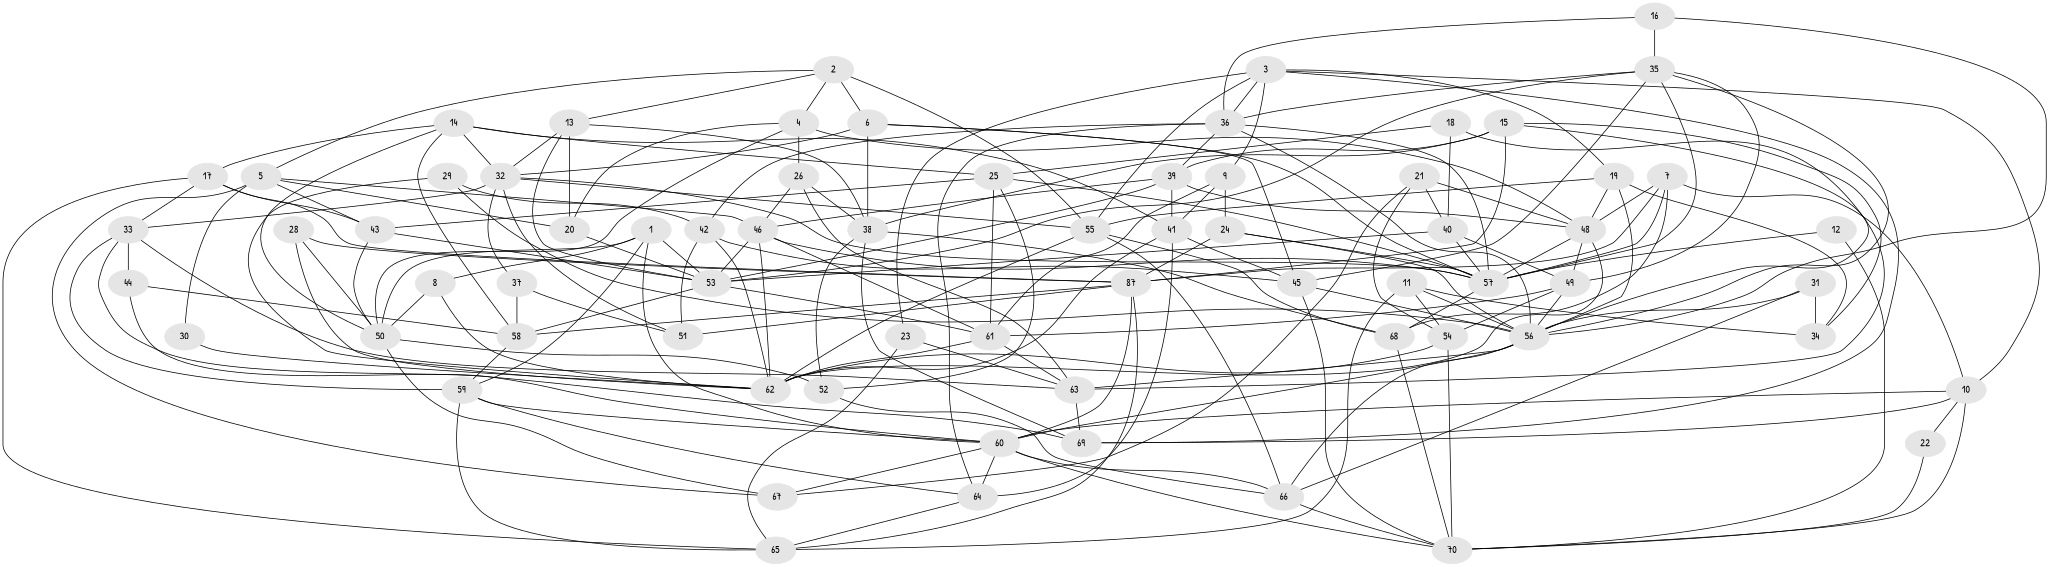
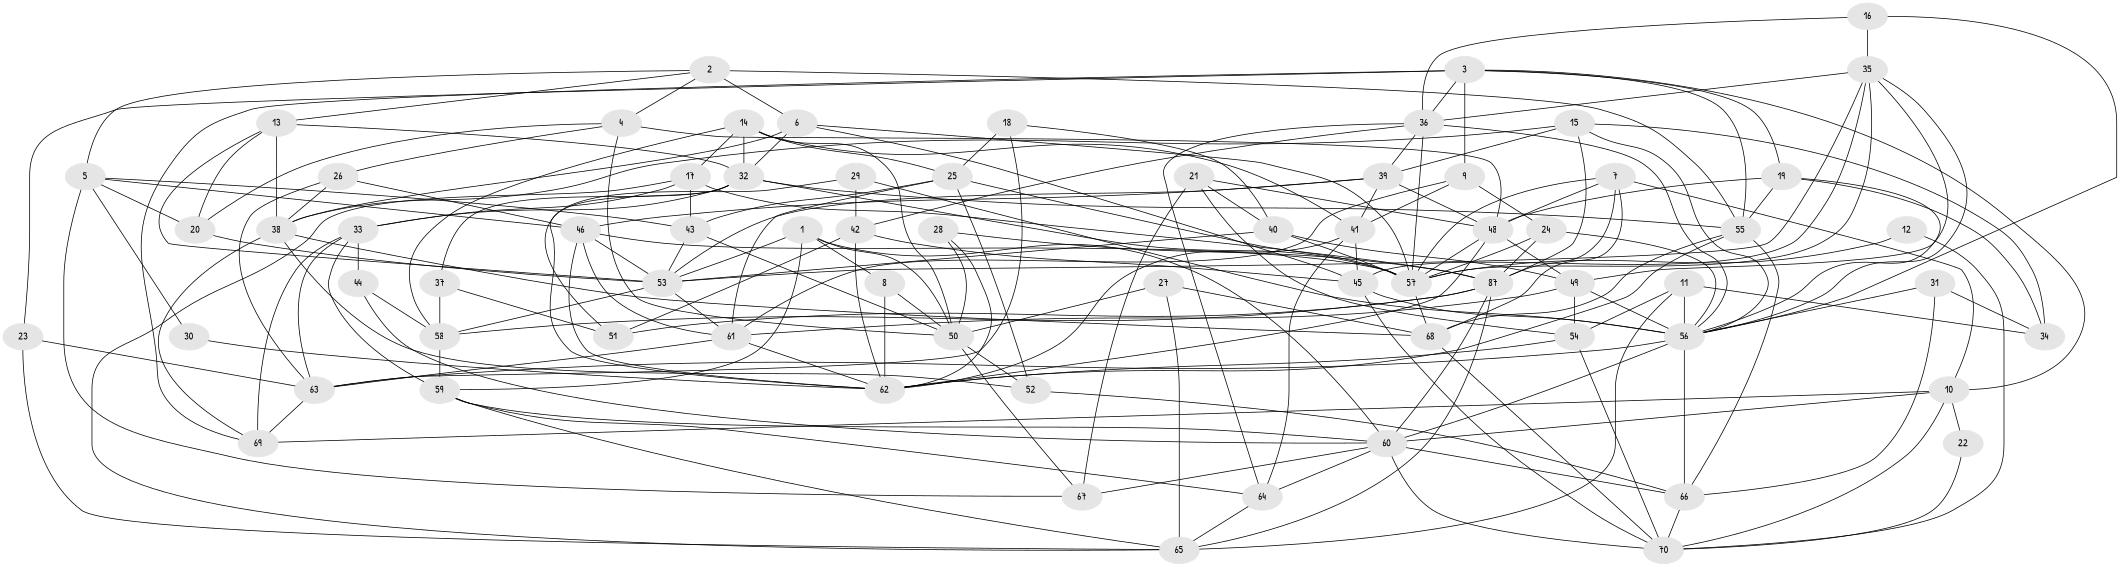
none -> (1164, 283)
